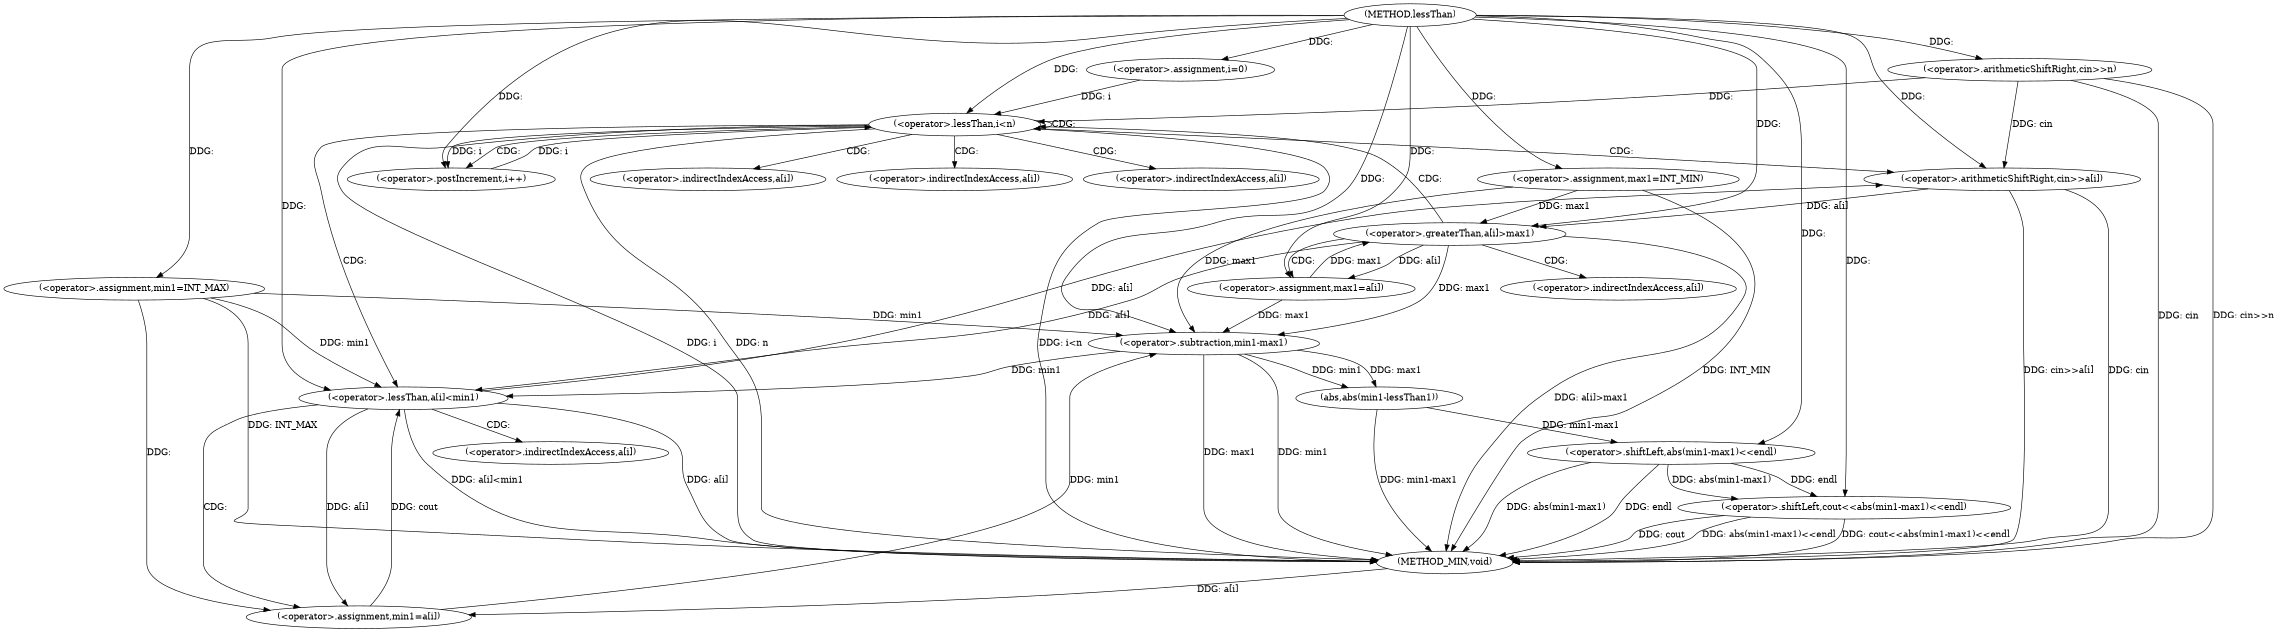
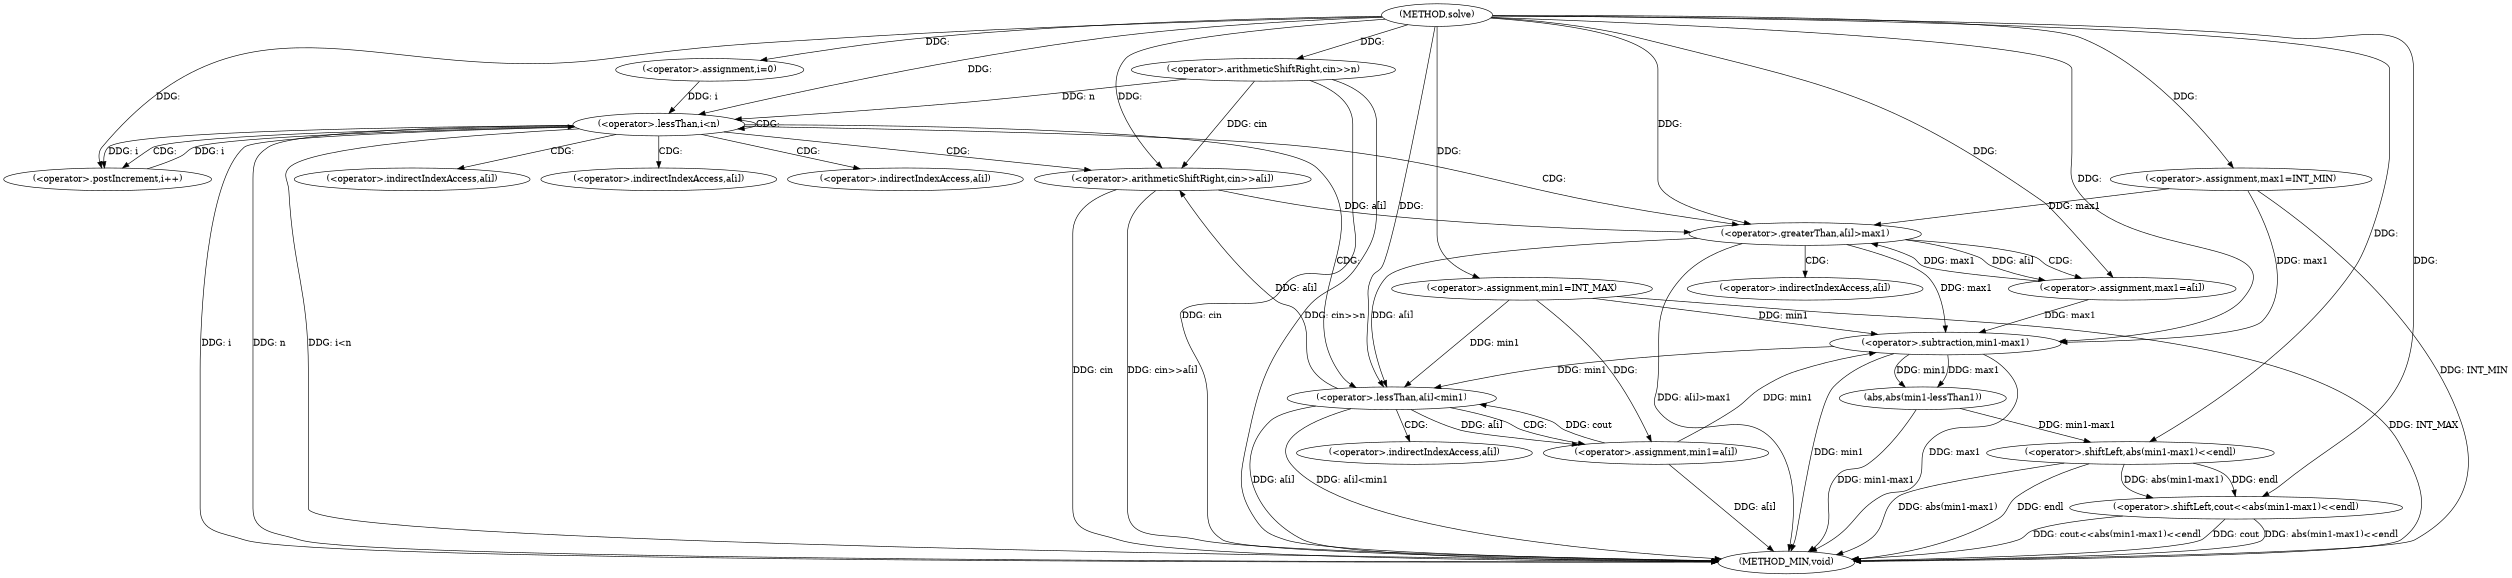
(1410, 15) -> (1437, 15)
(1723, 97) -> (1078, 97)
(1344, 147) -> (1242, 142)
(932, 601) -> (1719, 506)
